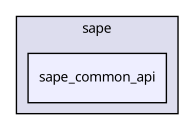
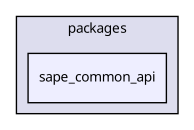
(97, 29) -> (97, 29)
